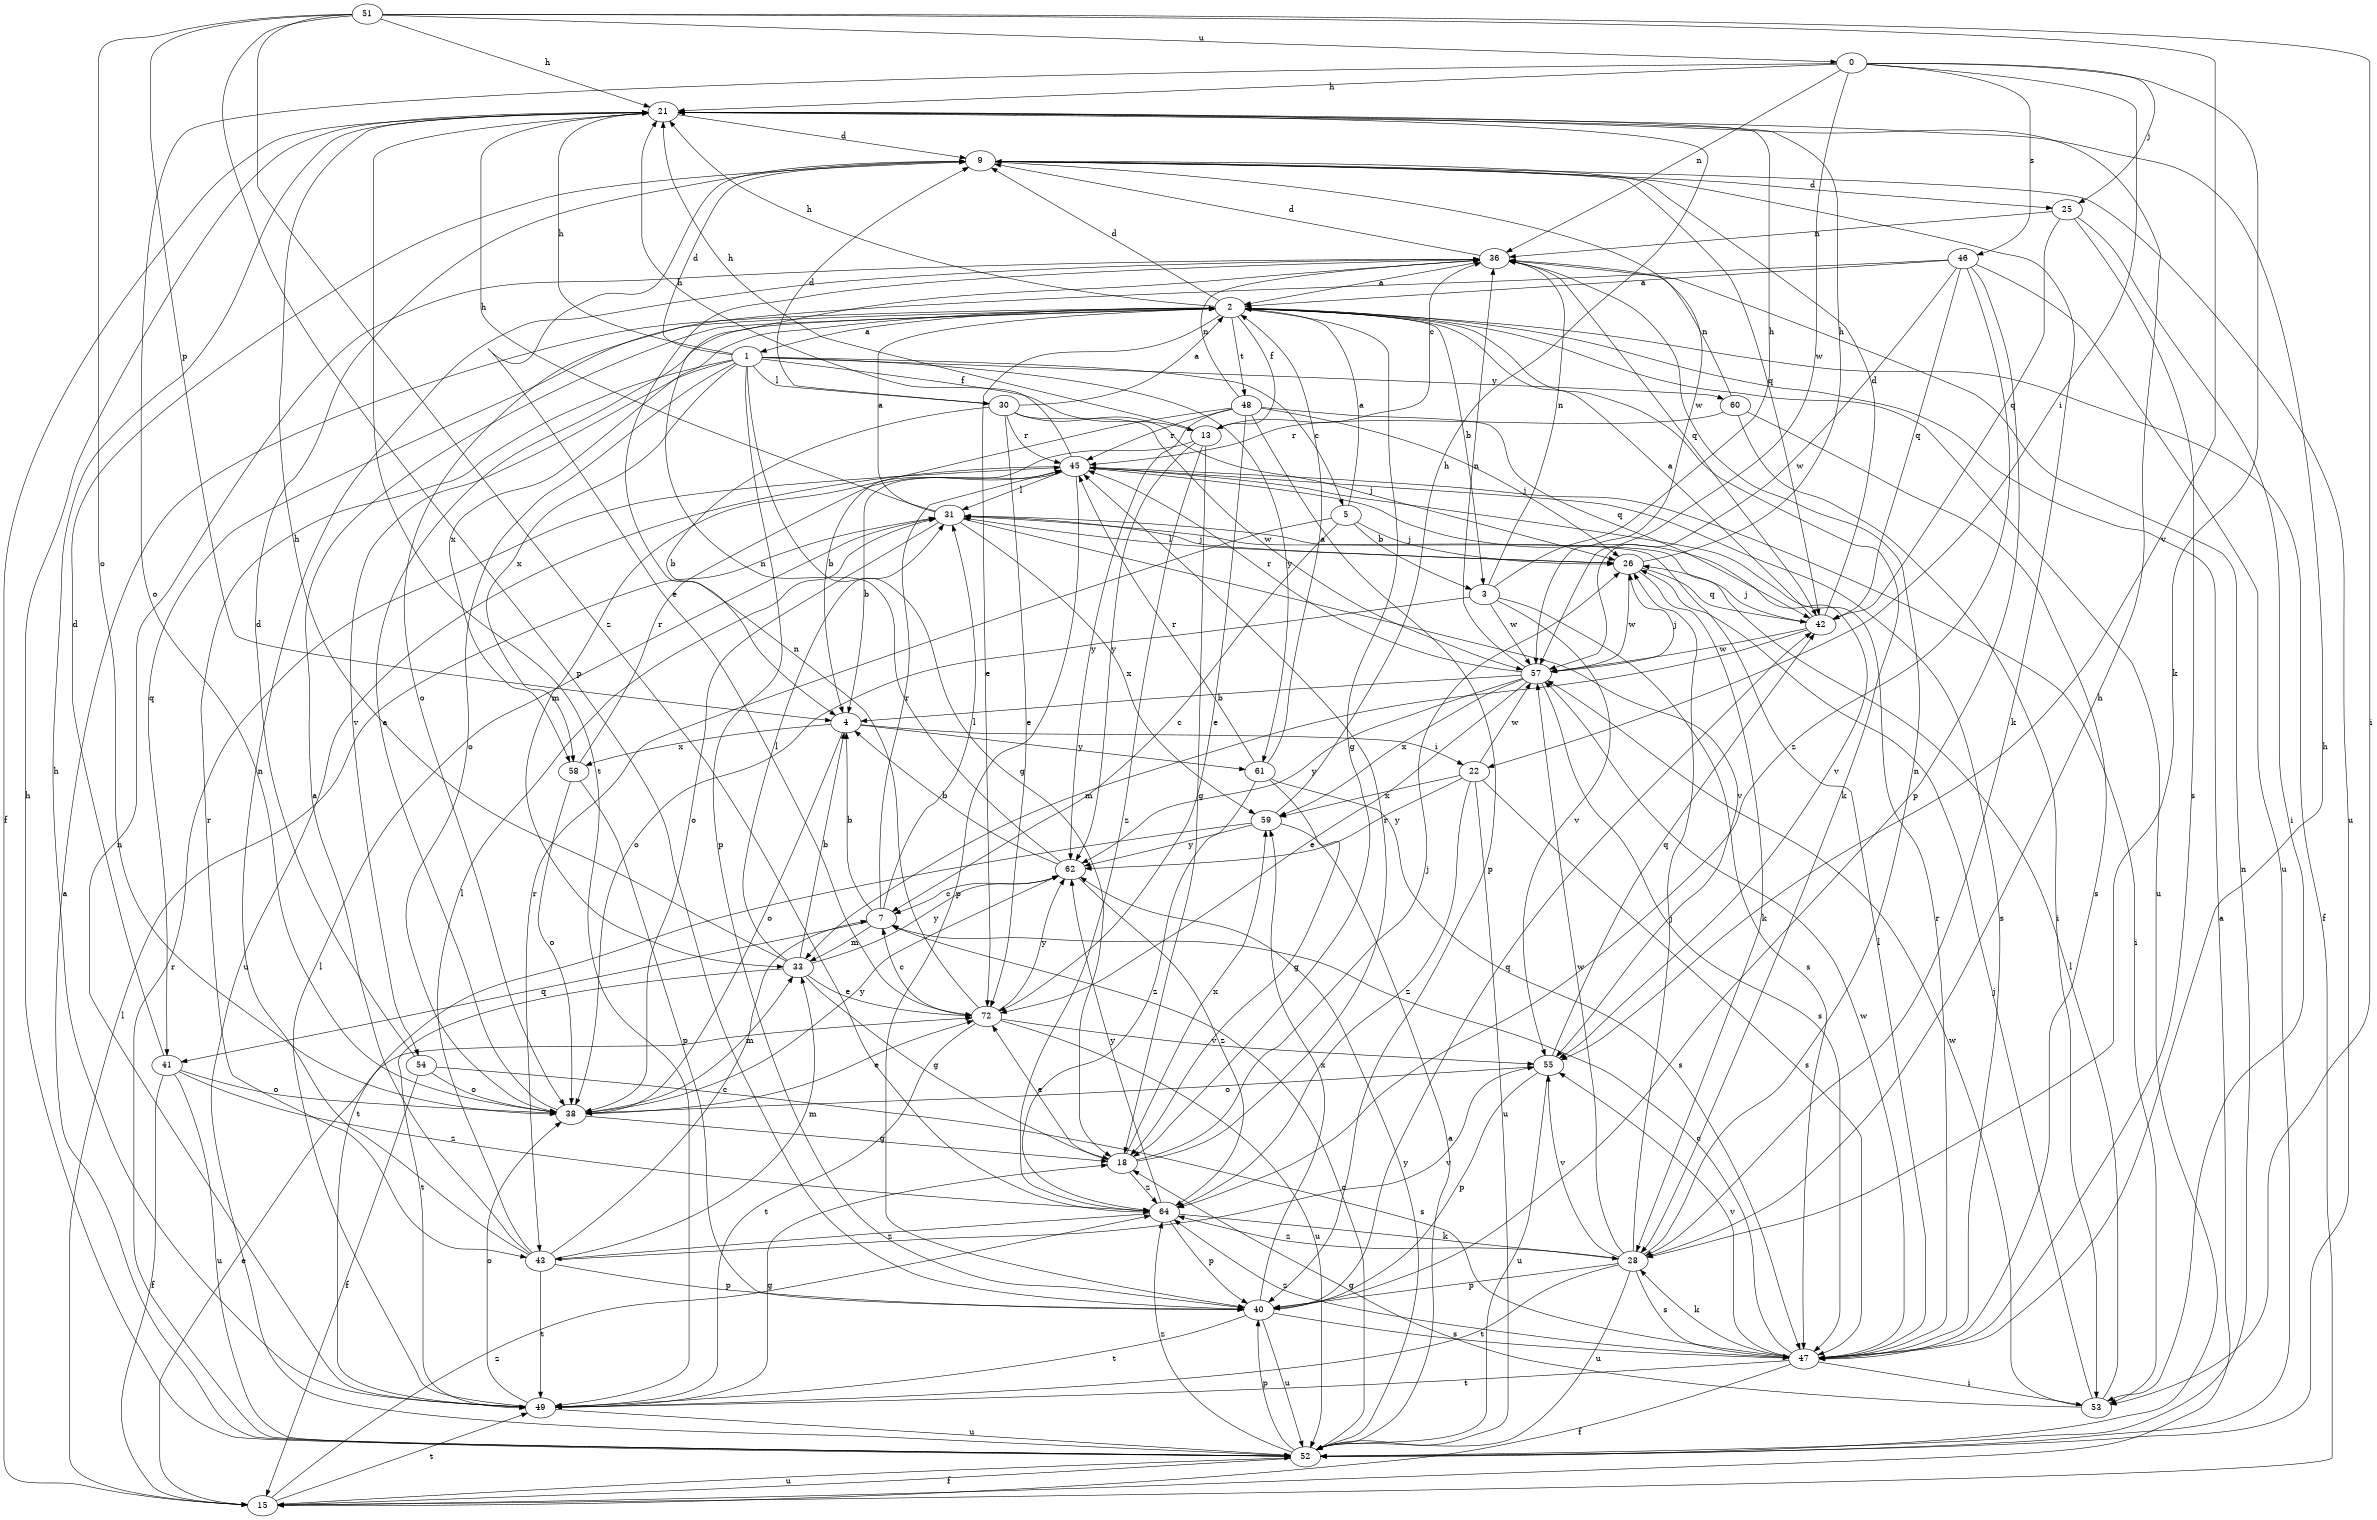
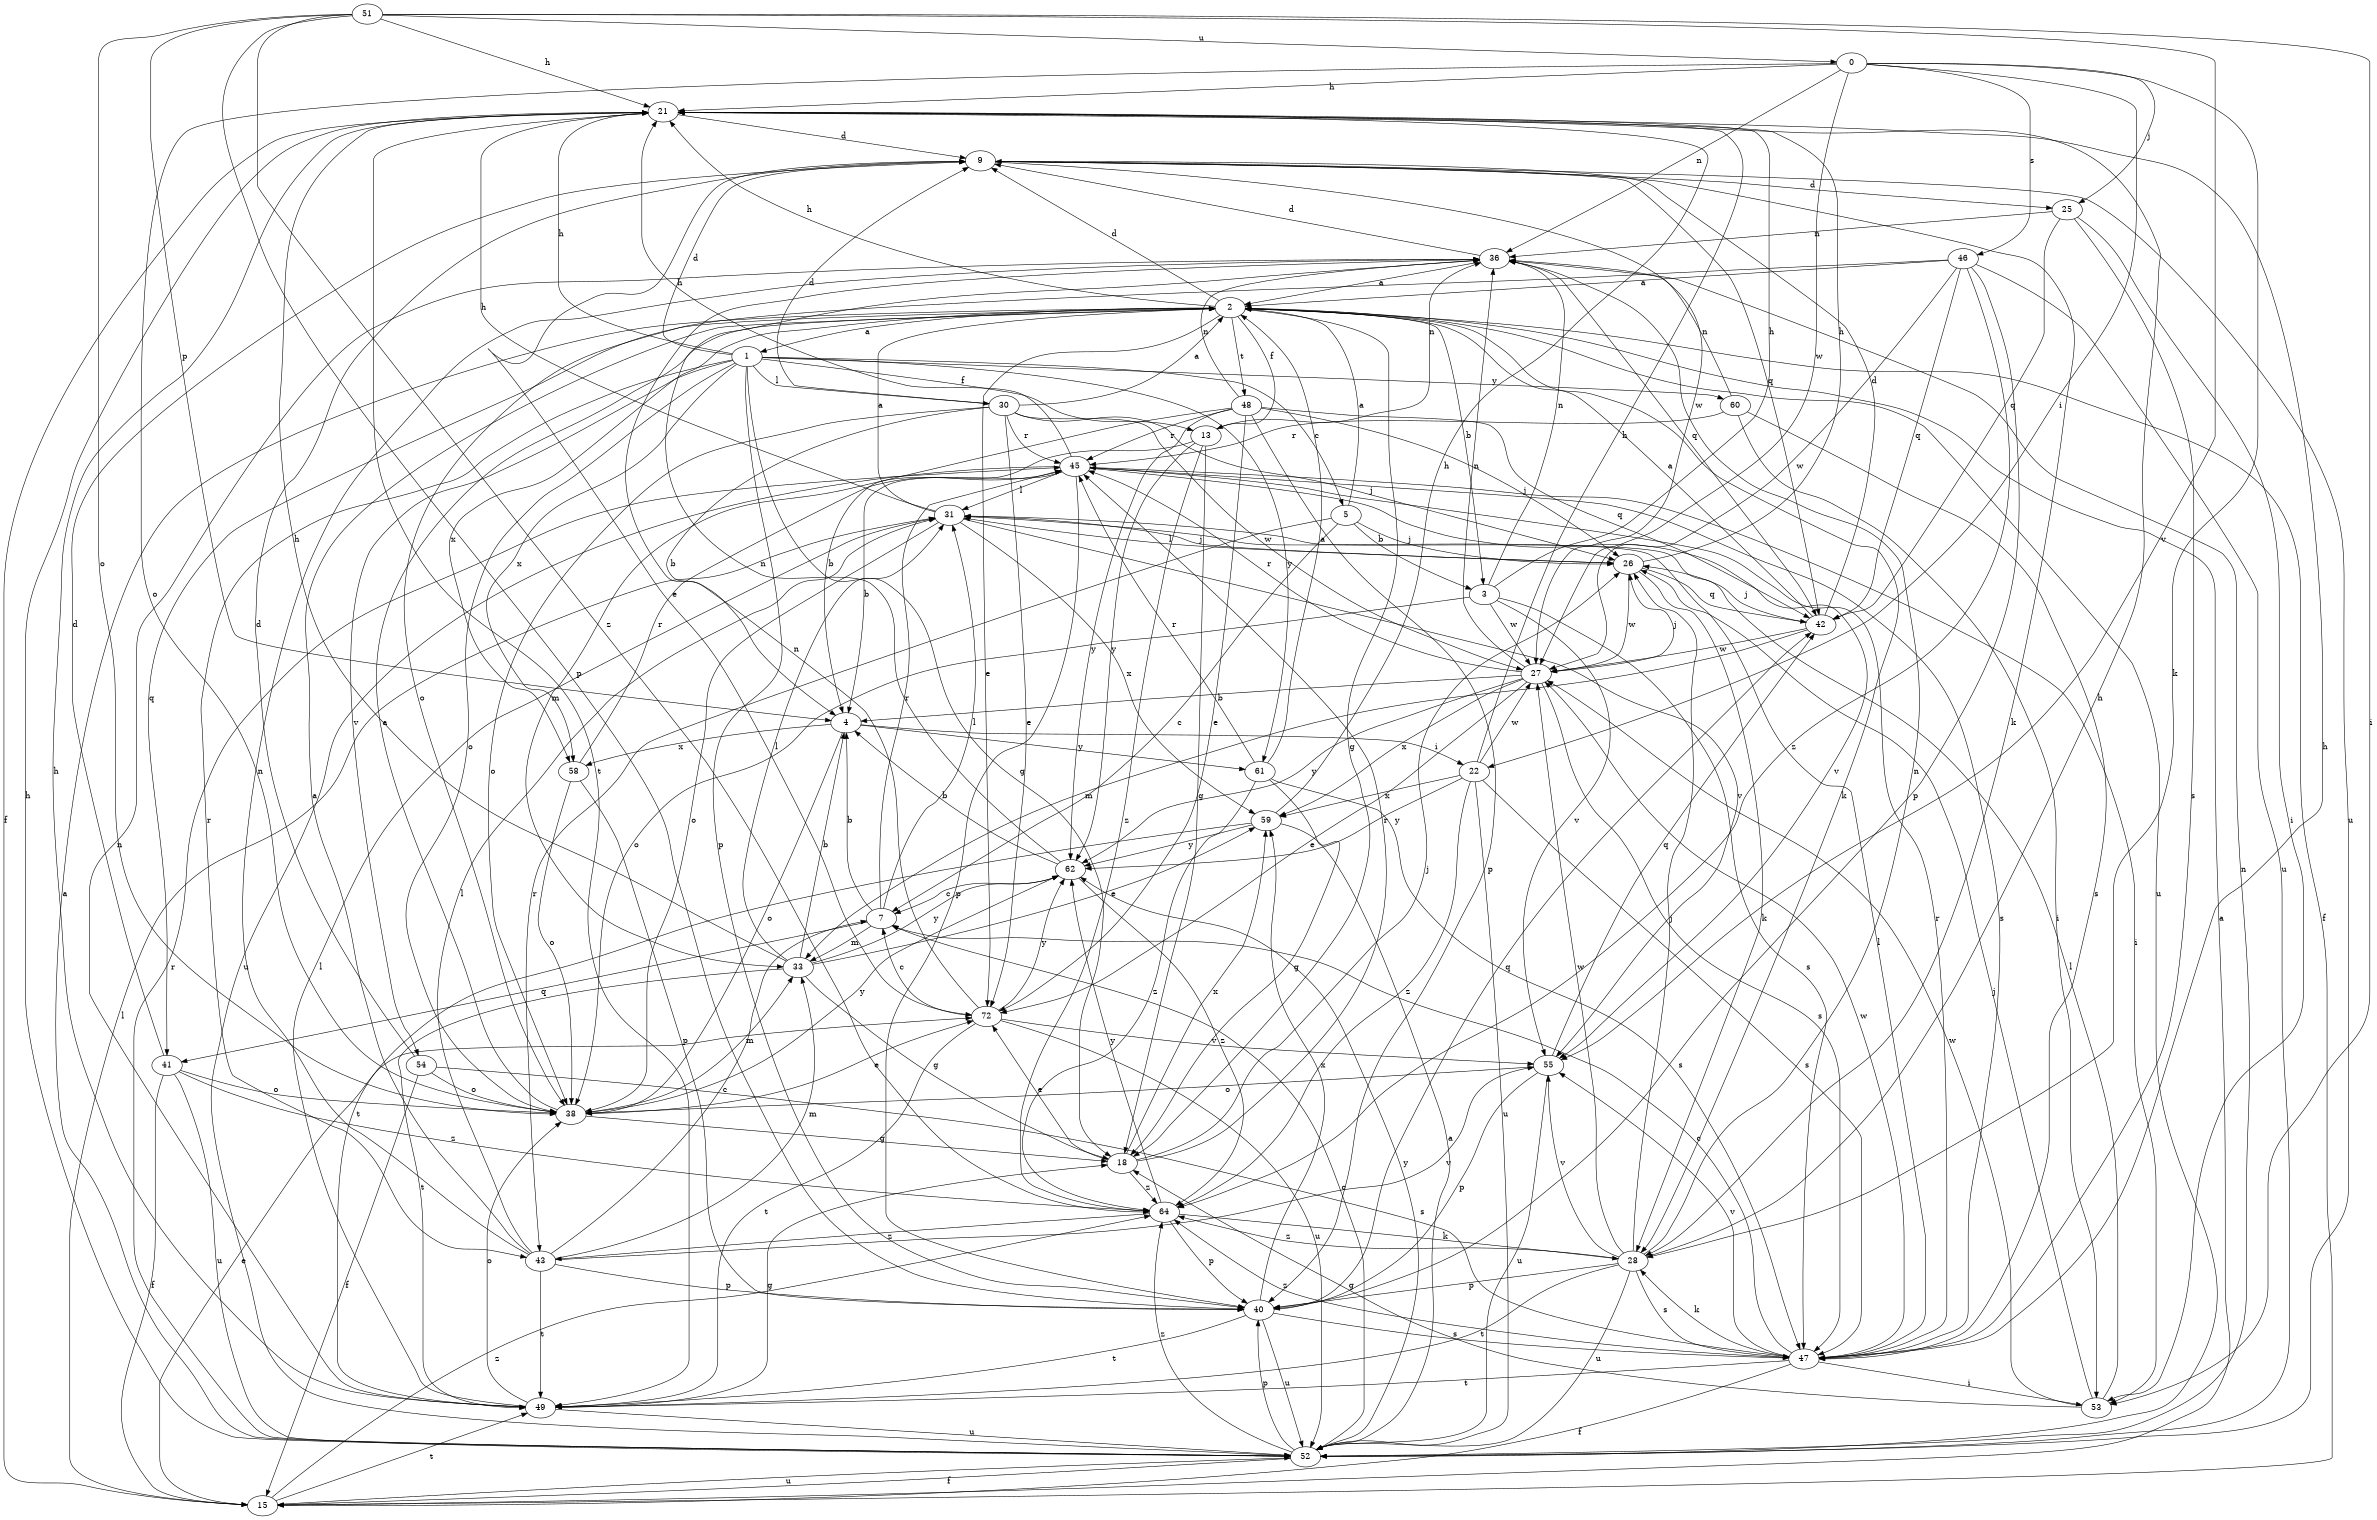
(1432, 332) -> (1432, 332)
(874, 351) -> (1743, 170)
none -> (542, 607)
(1536, 674) -> (1536, 674)
(884, 1006) -> (1036, 913)
